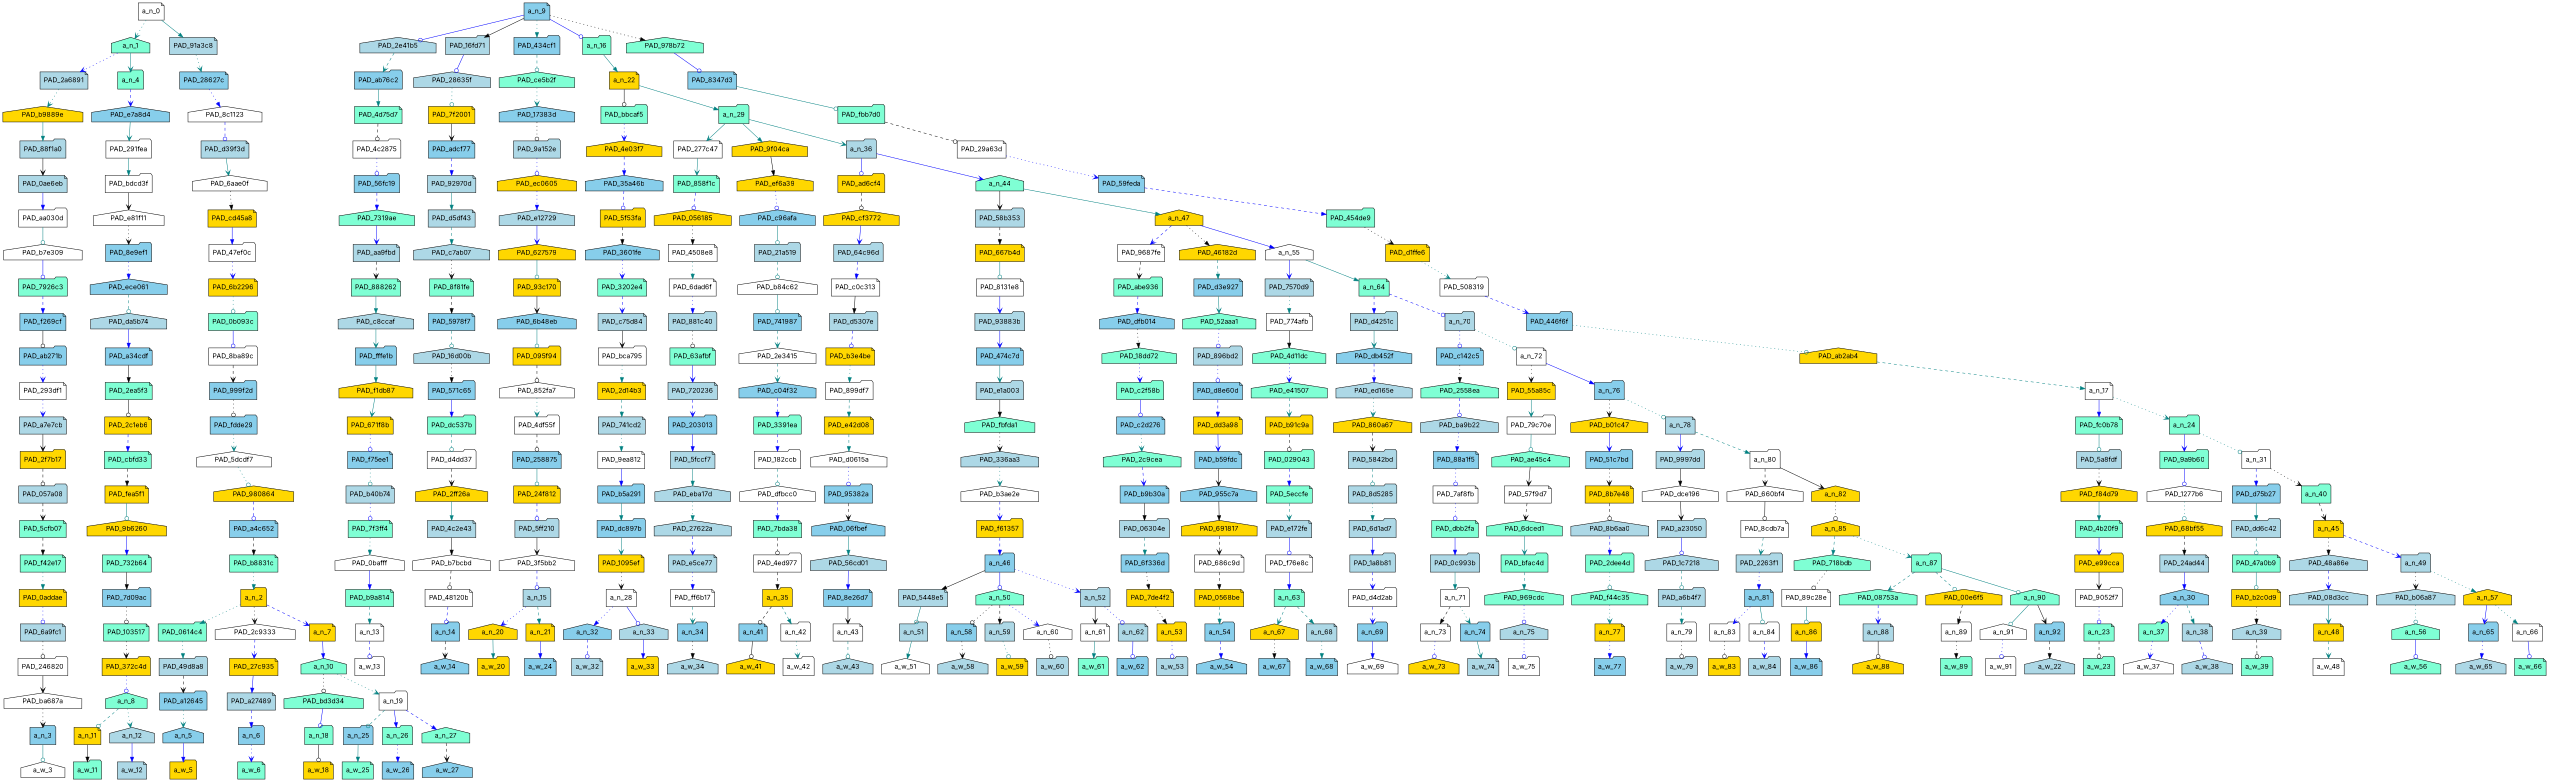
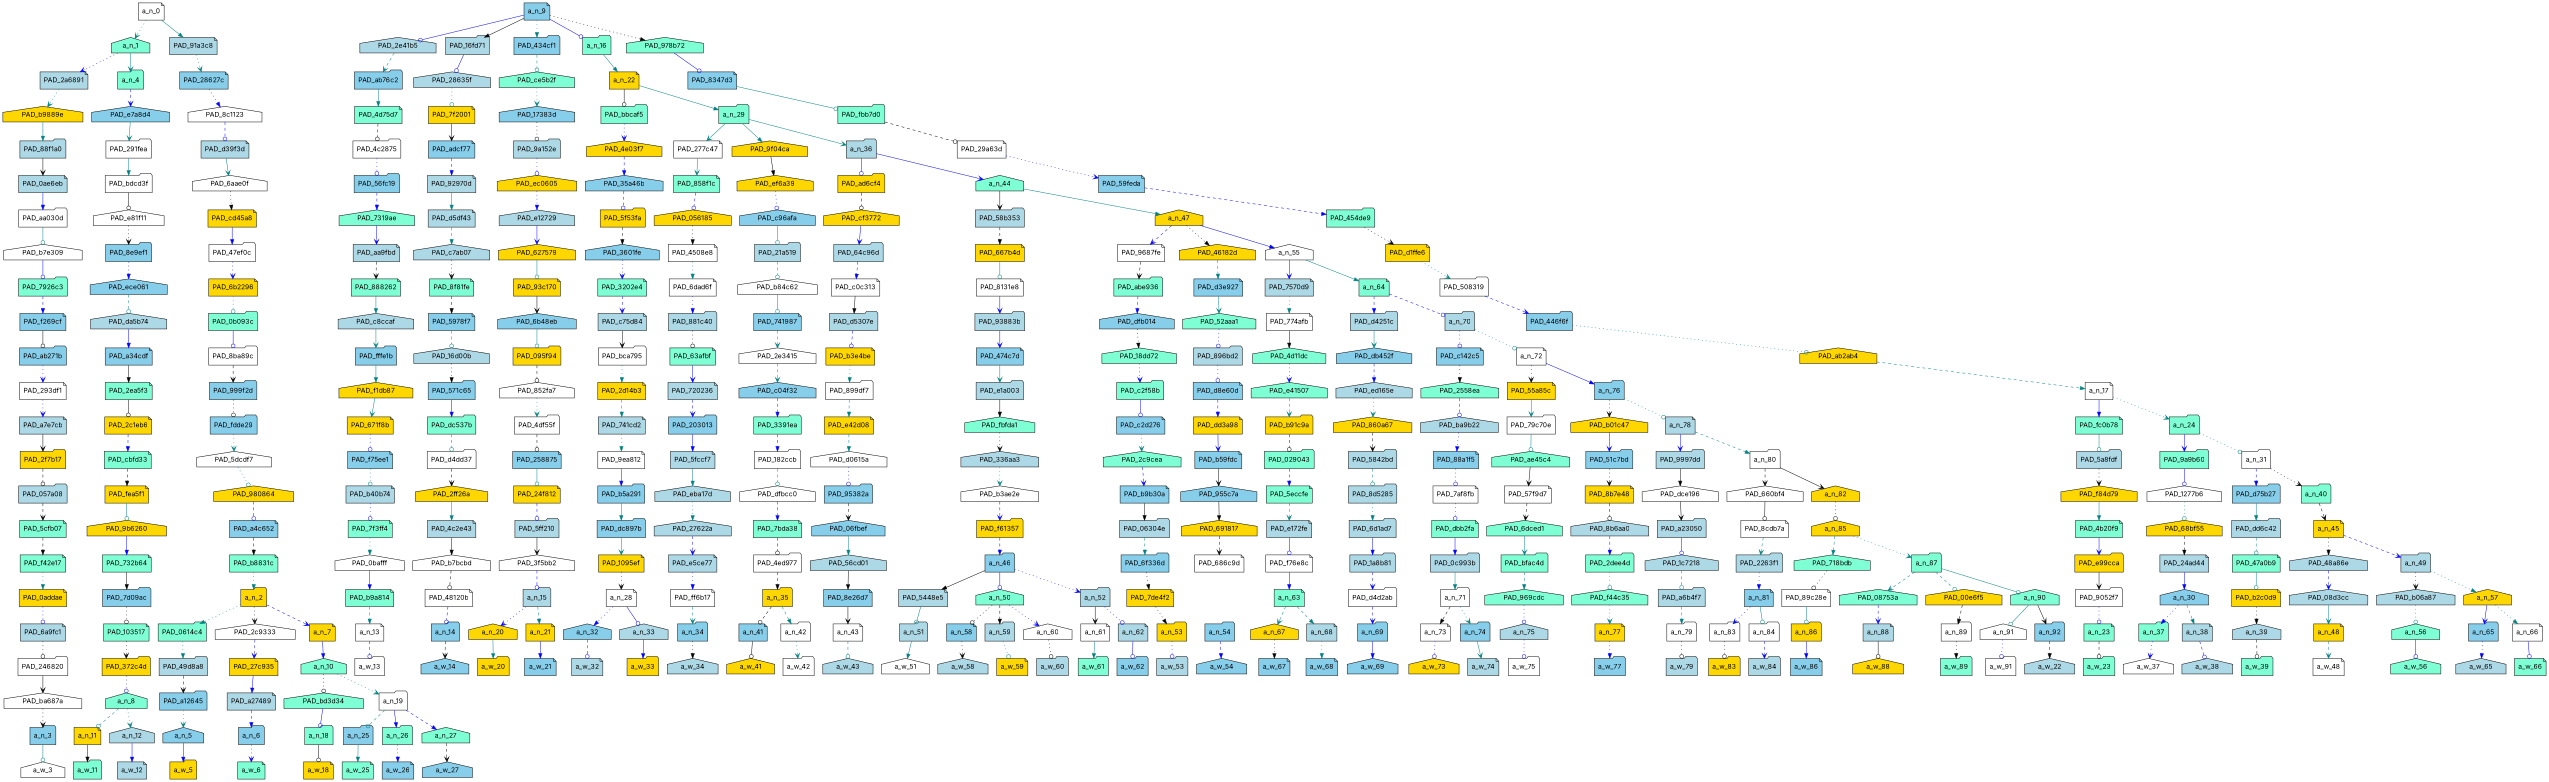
(129, 199) -> (129, 199)
(848, 578) -> (848, 578)
(1219, 598) -> none
(540, 667) -> (540, 667)
(1373, 667) -> (1373, 667)
